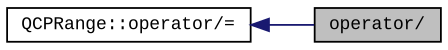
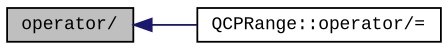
(292, 25) -> (174, 25)
